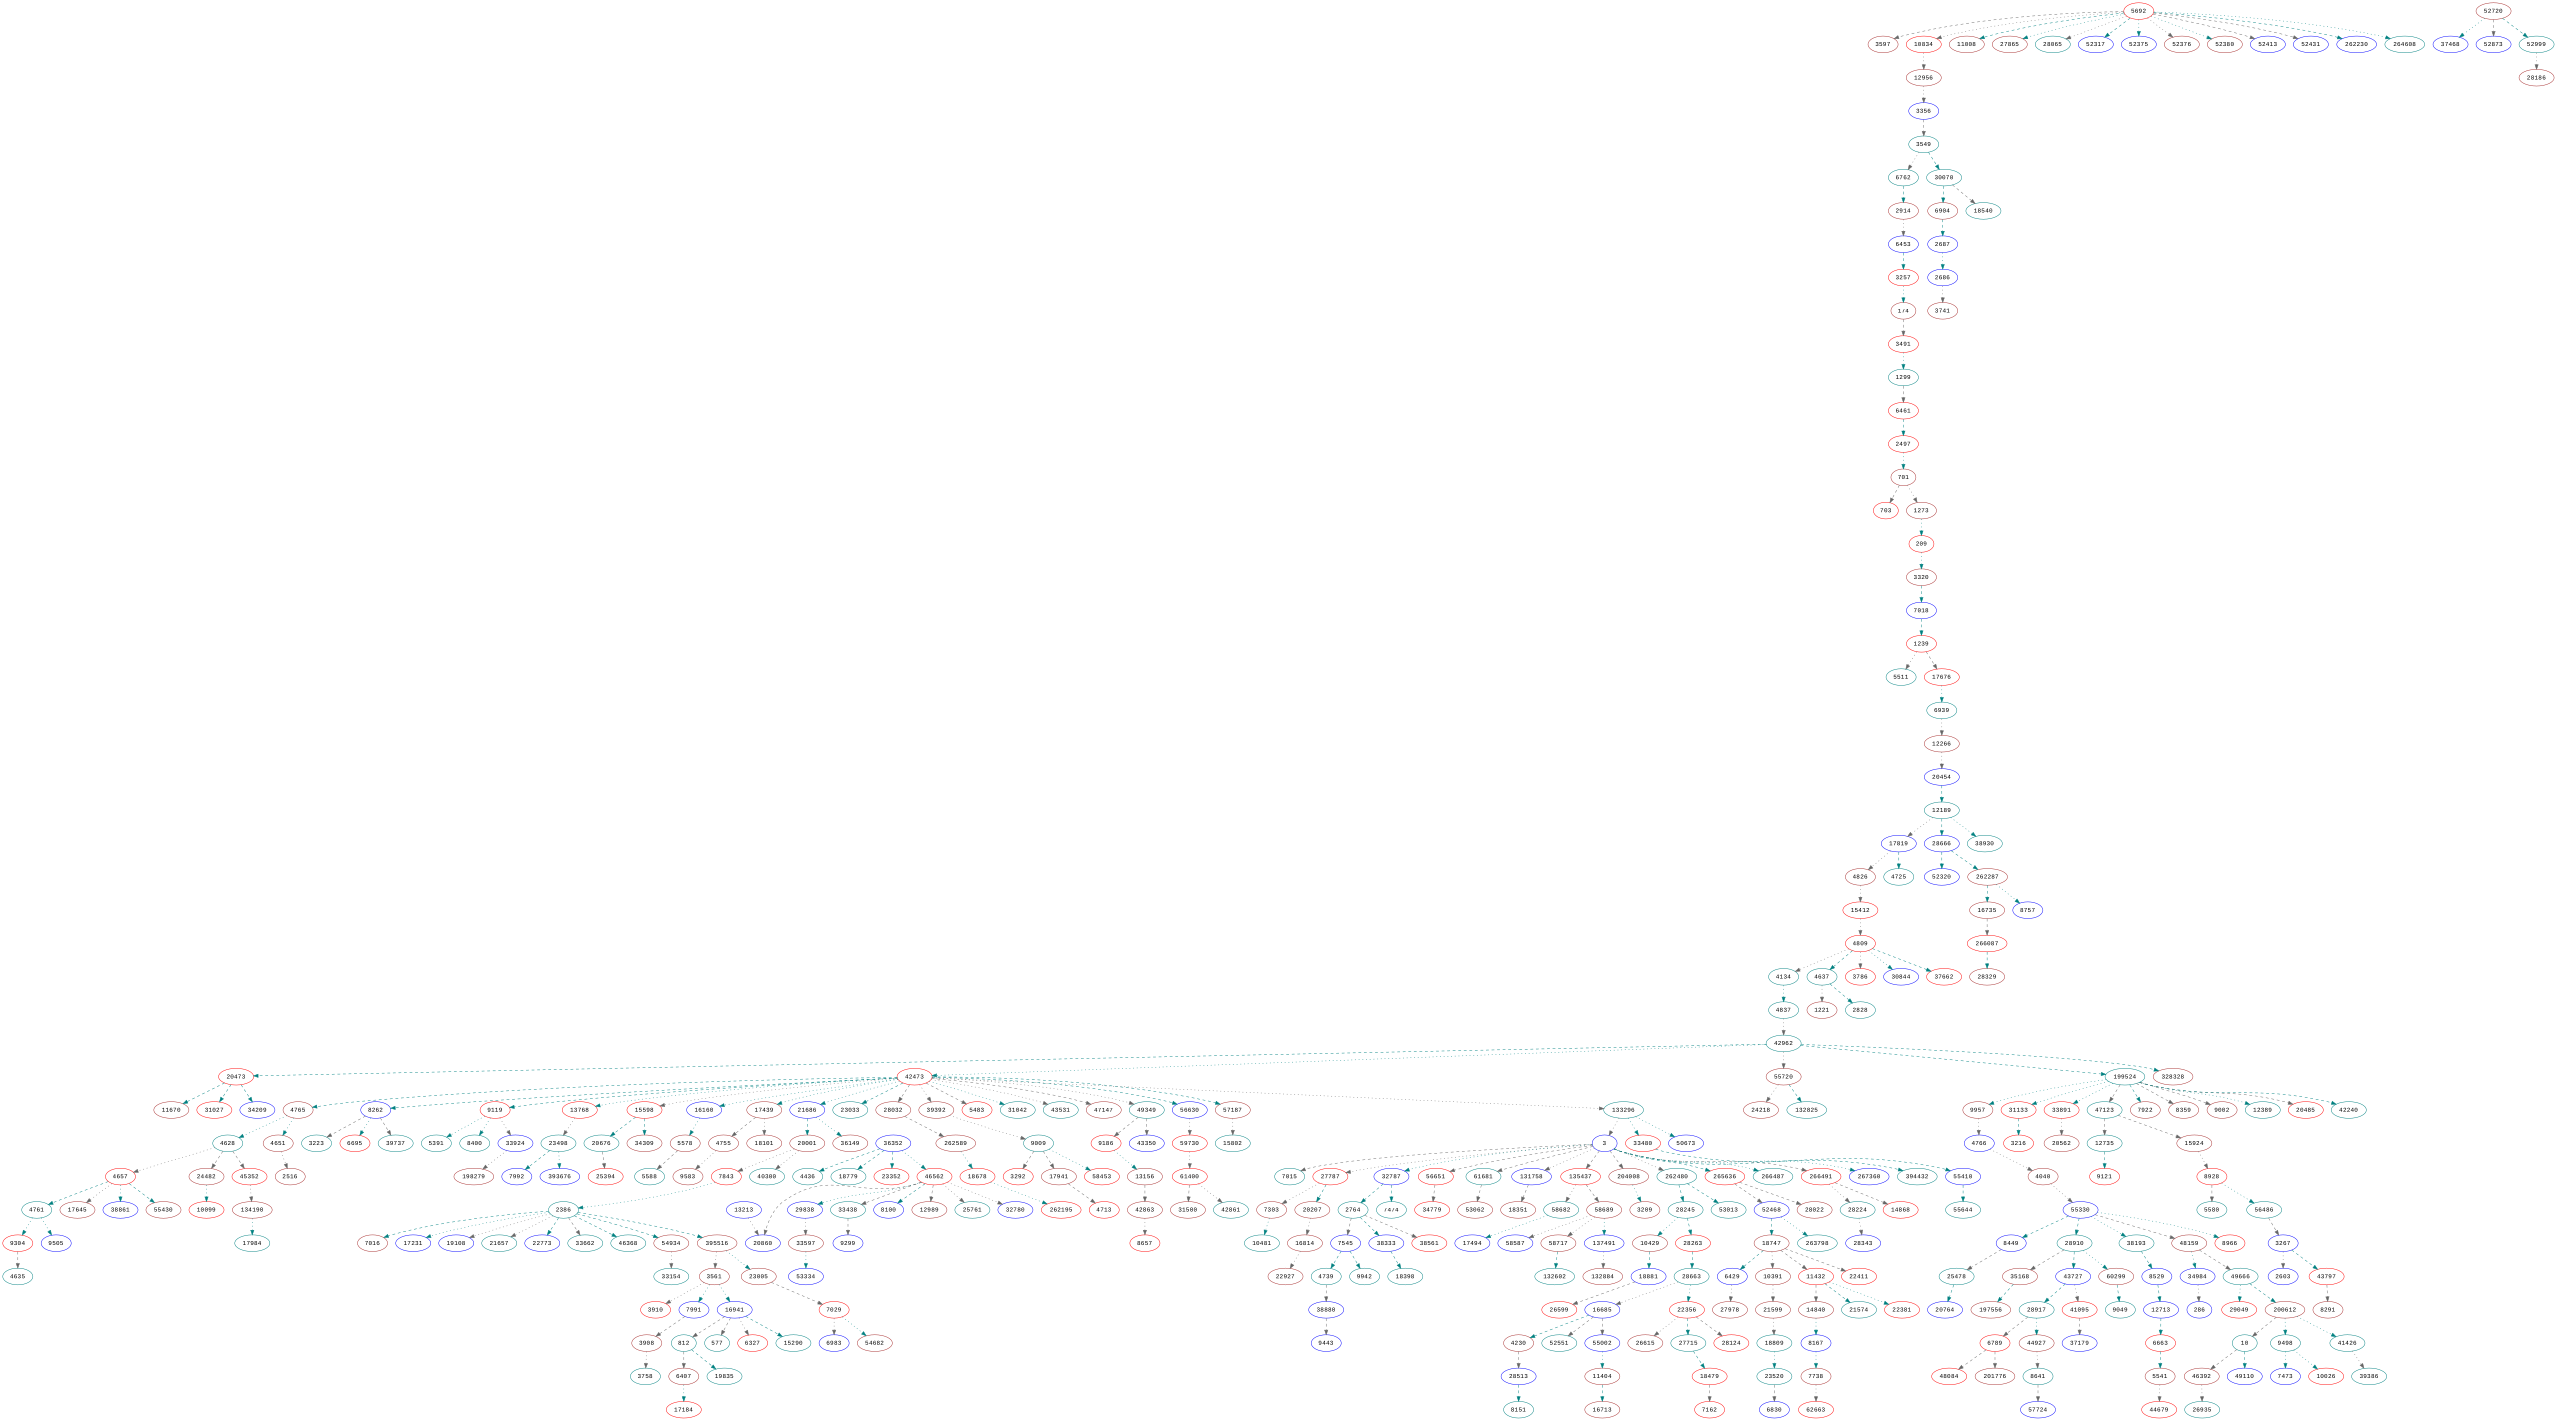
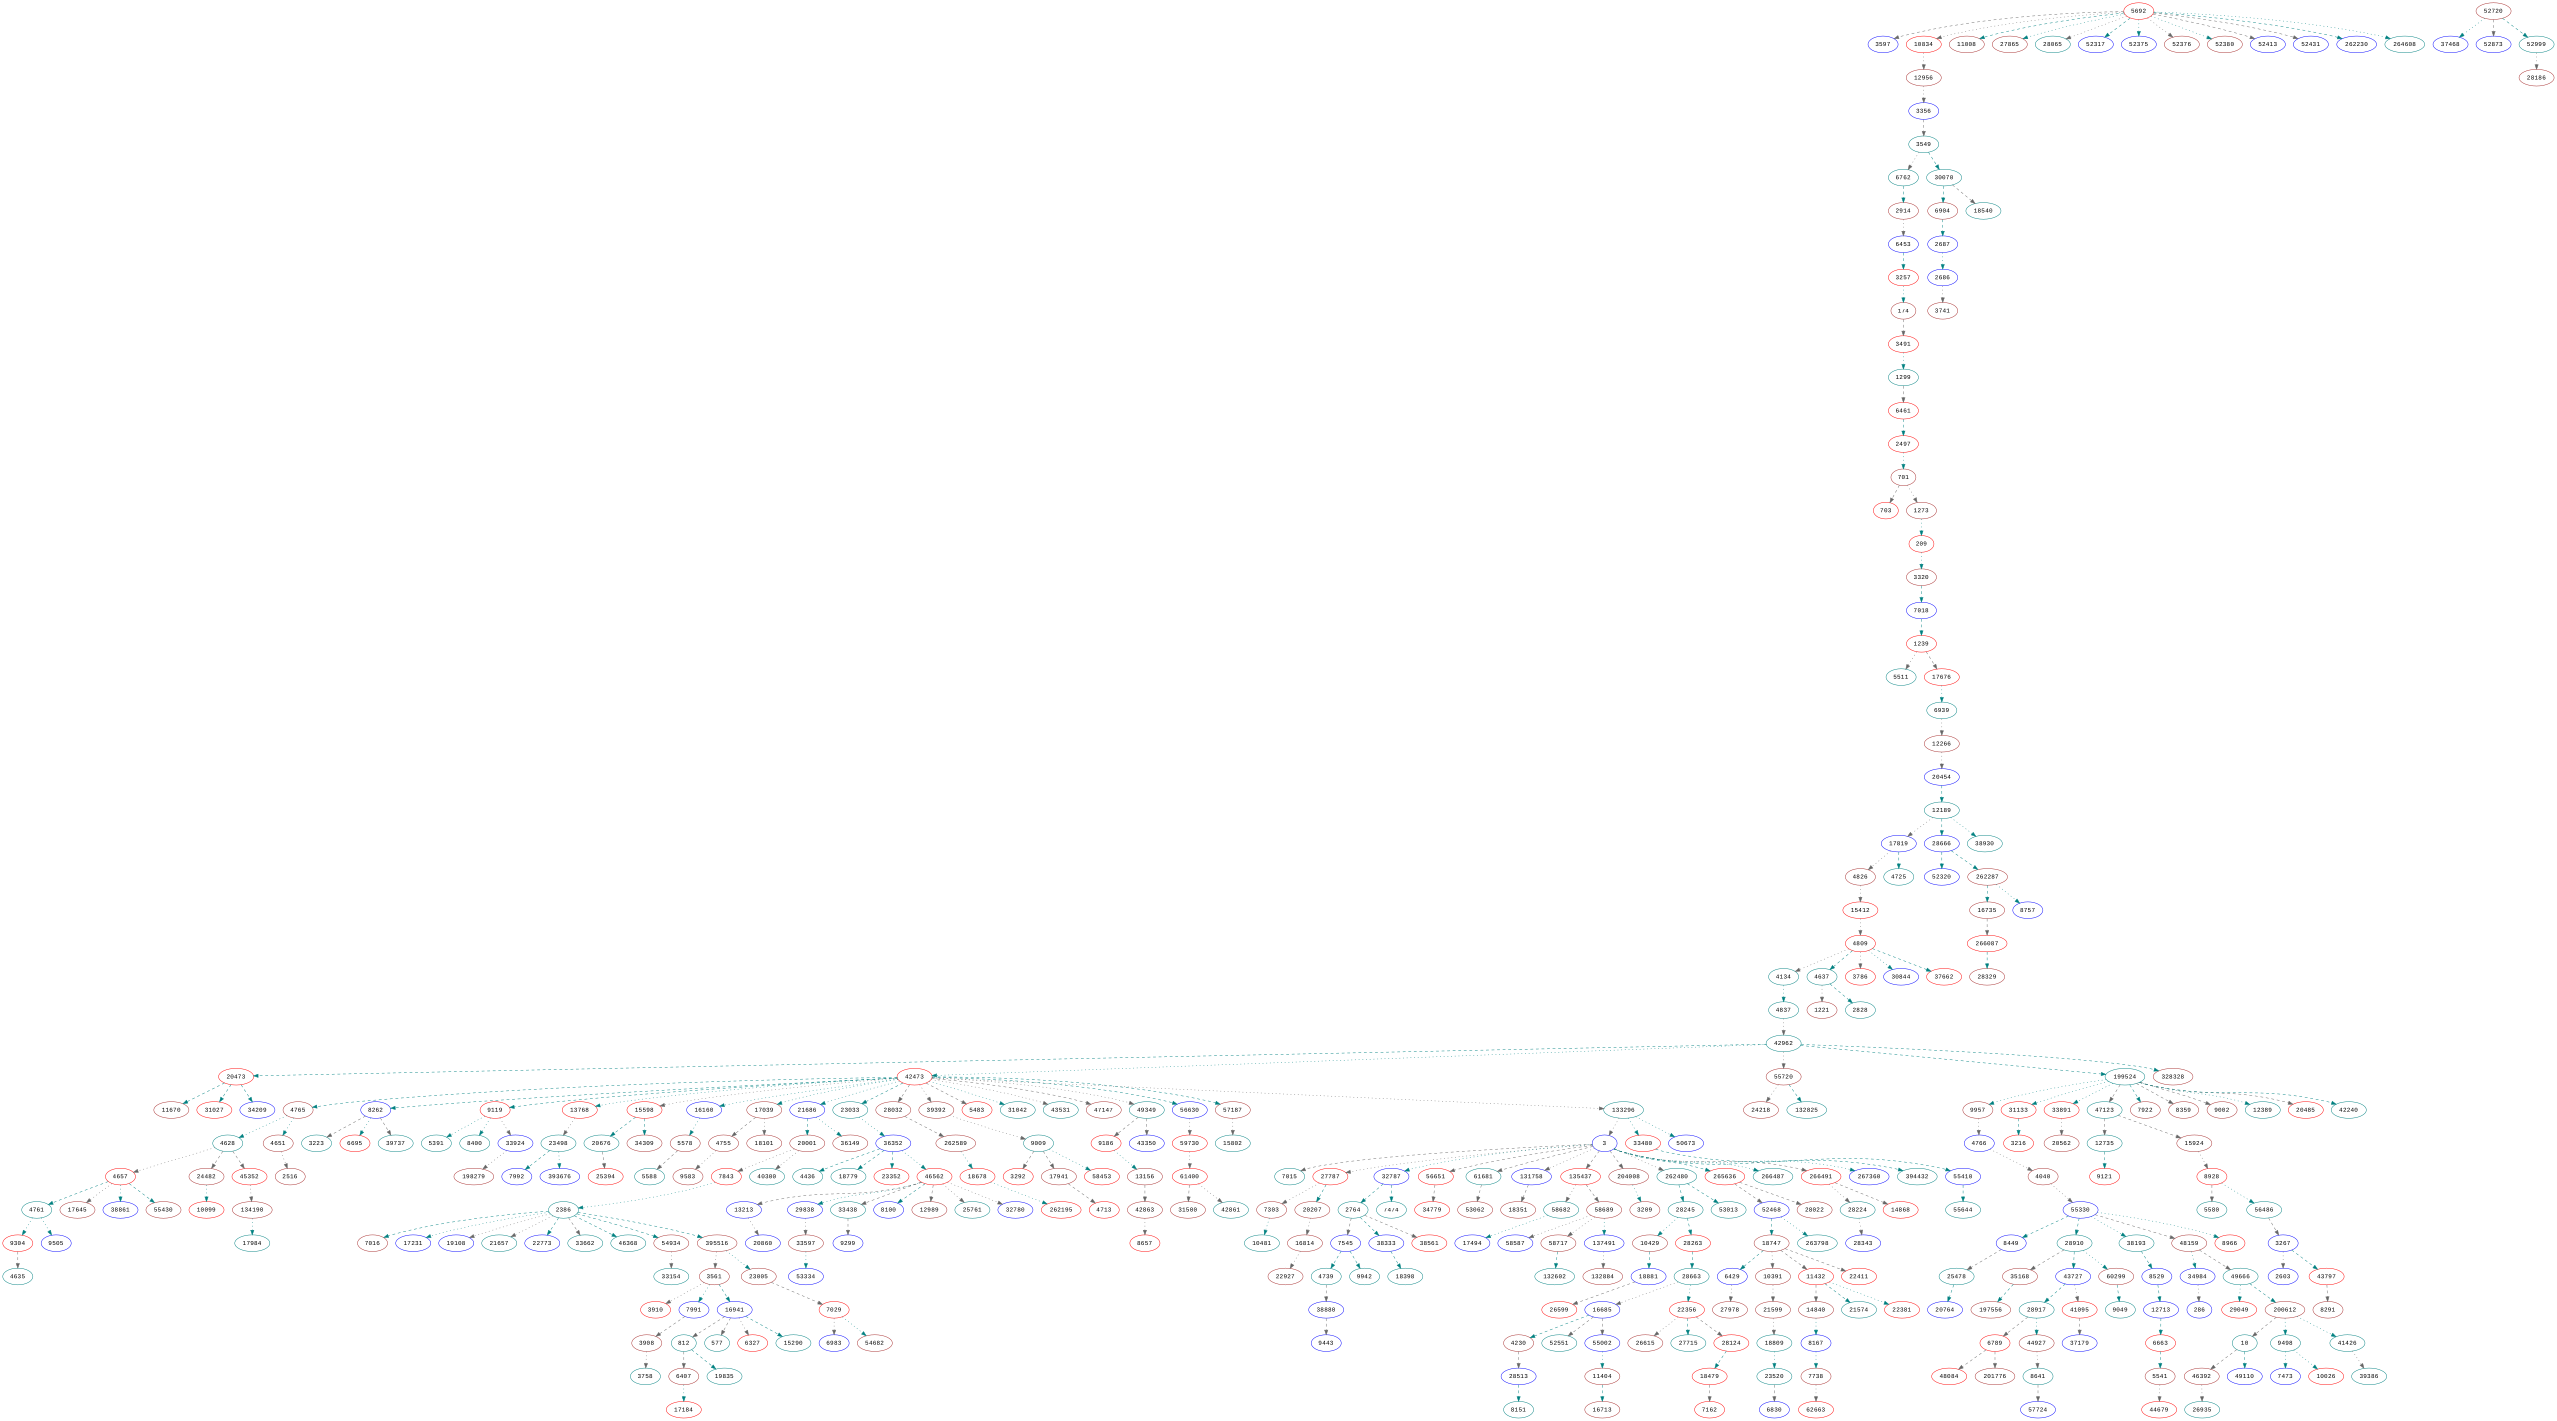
(1883, 44) -> (1883, 44)
(764, 1110) -> (764, 1110)
none -> (870, 1125)
(834, 1185) -> (842, 1194)
(723, 1291) -> (723, 1291)
(1698, 1358) -> (1722, 1358)
